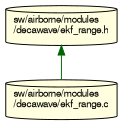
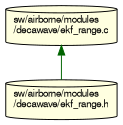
(61, 68) -> (61, 68)
